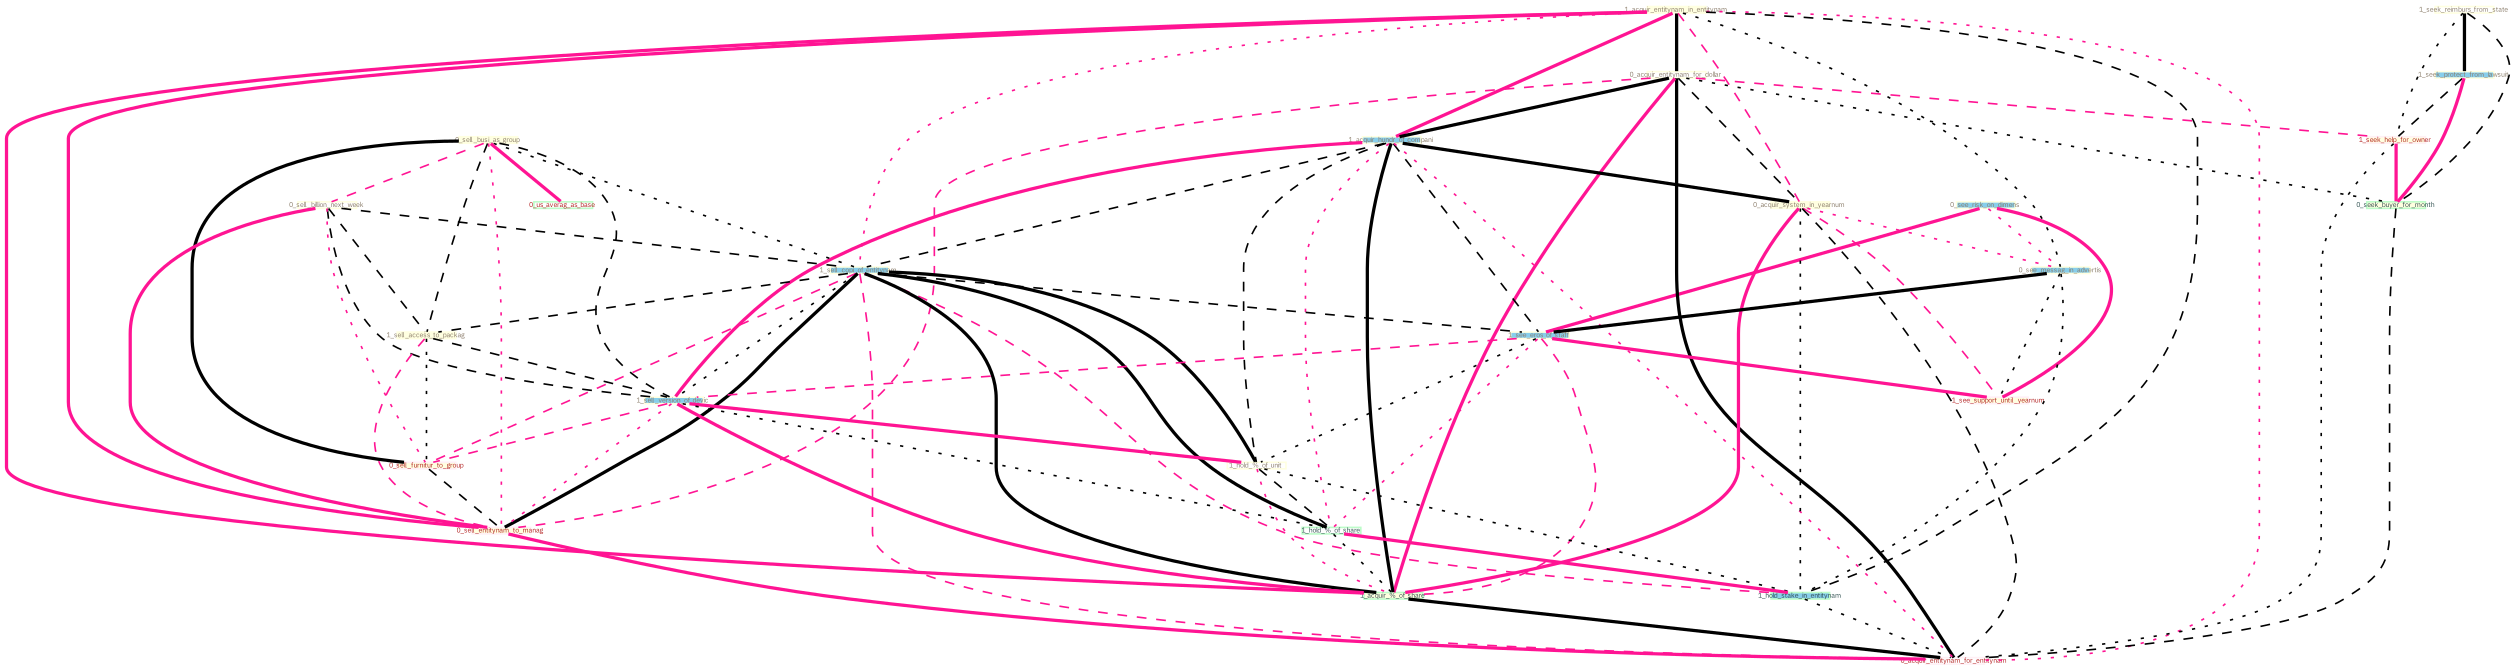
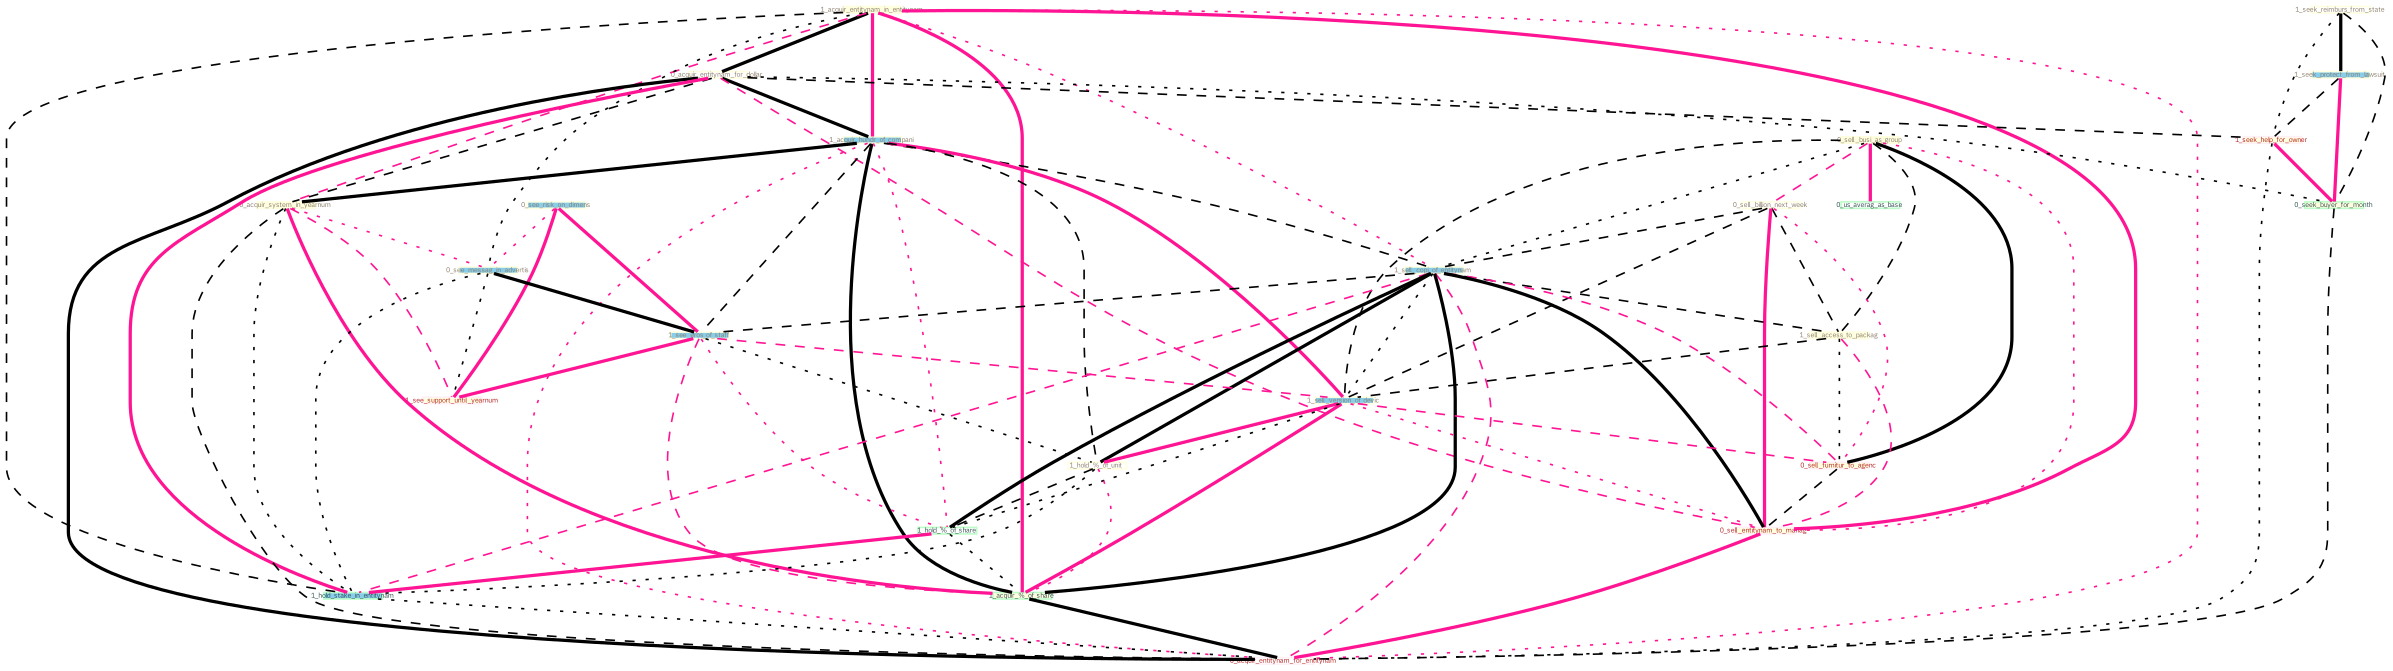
(2036, 107) -> (1869, 122)
(563, 205) -> (1870, 205)
(1504, 319) -> (210, 221)
(426, 466) -> (1839, 466)
